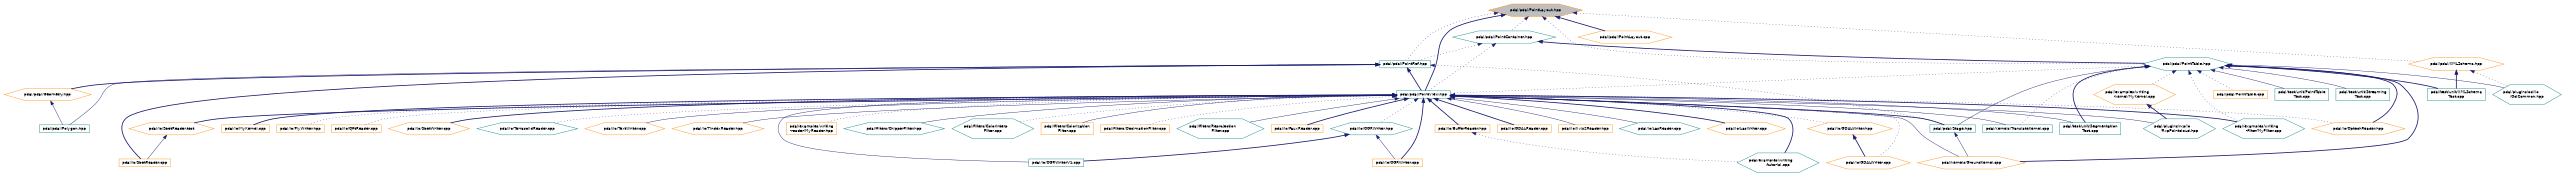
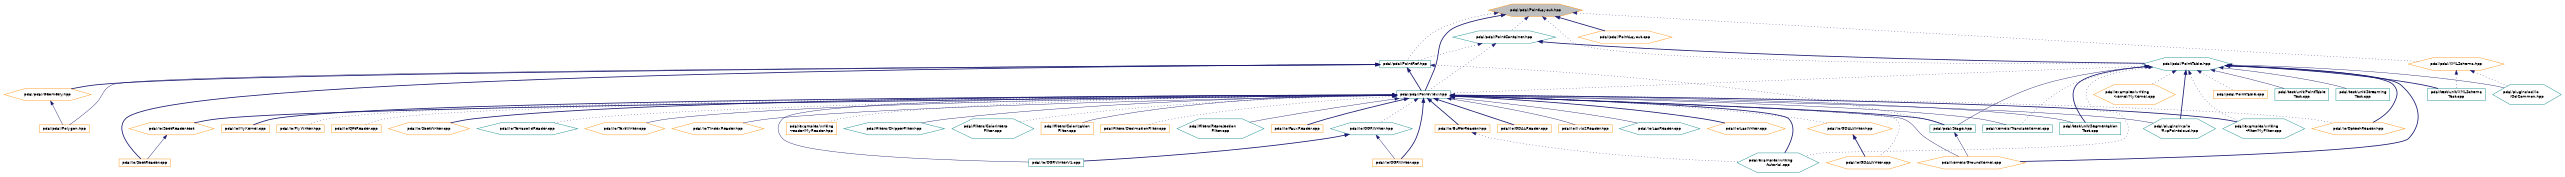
(2456, 83) -> (2456, 83)
(2159, 113) -> (2183, 97)
(64, 129) -> (64, 129)
none -> (2037, 147)
